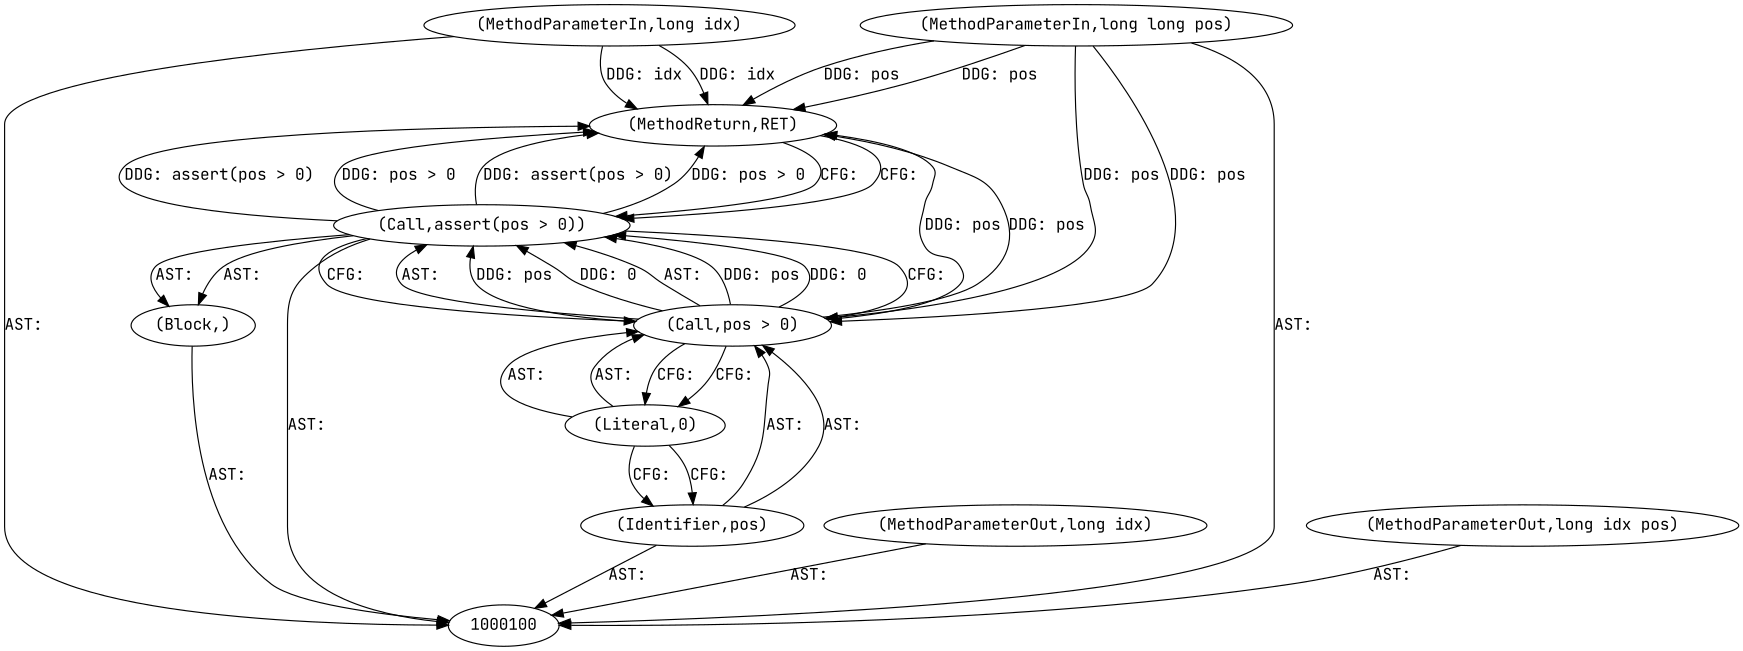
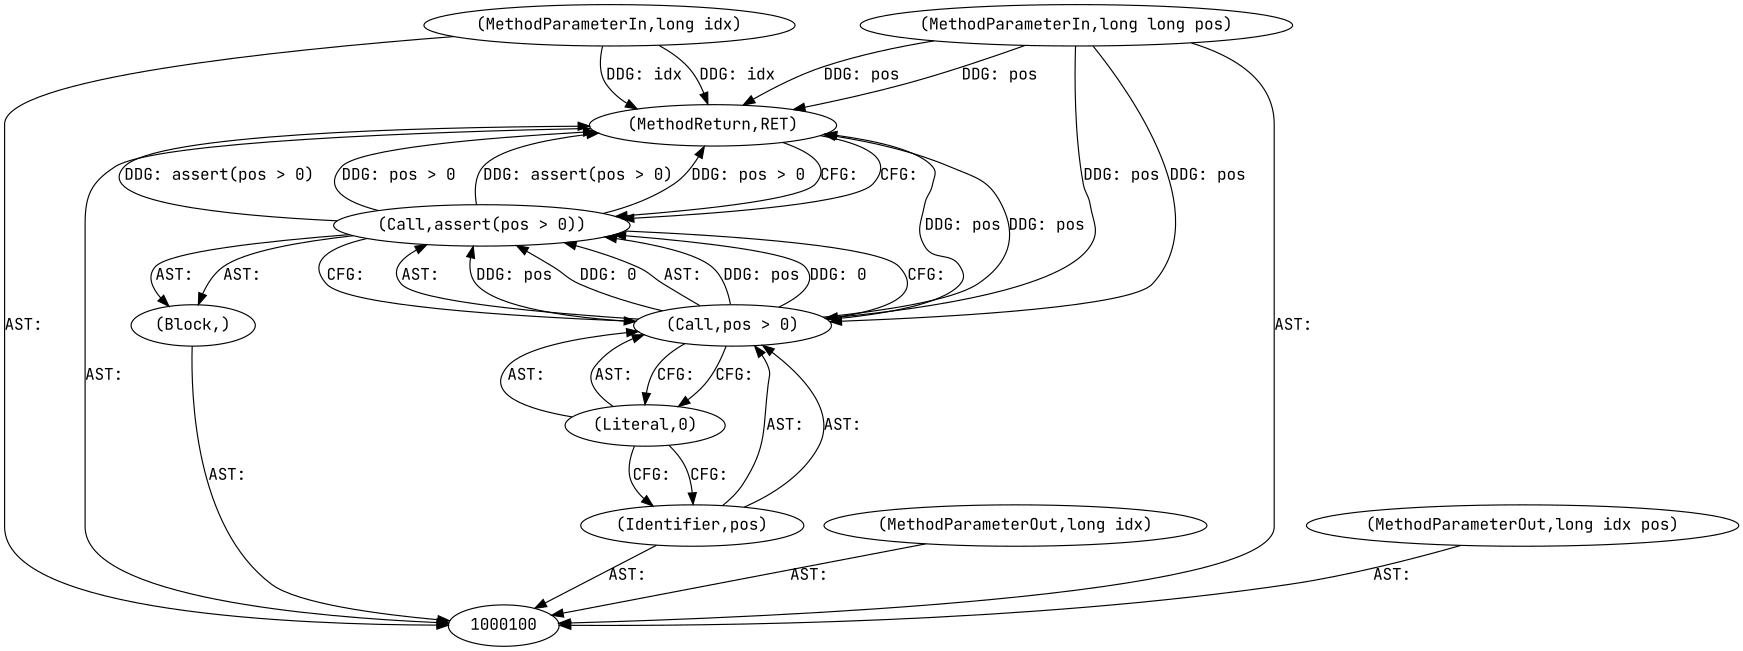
(288, 458) -> (85, 292)
